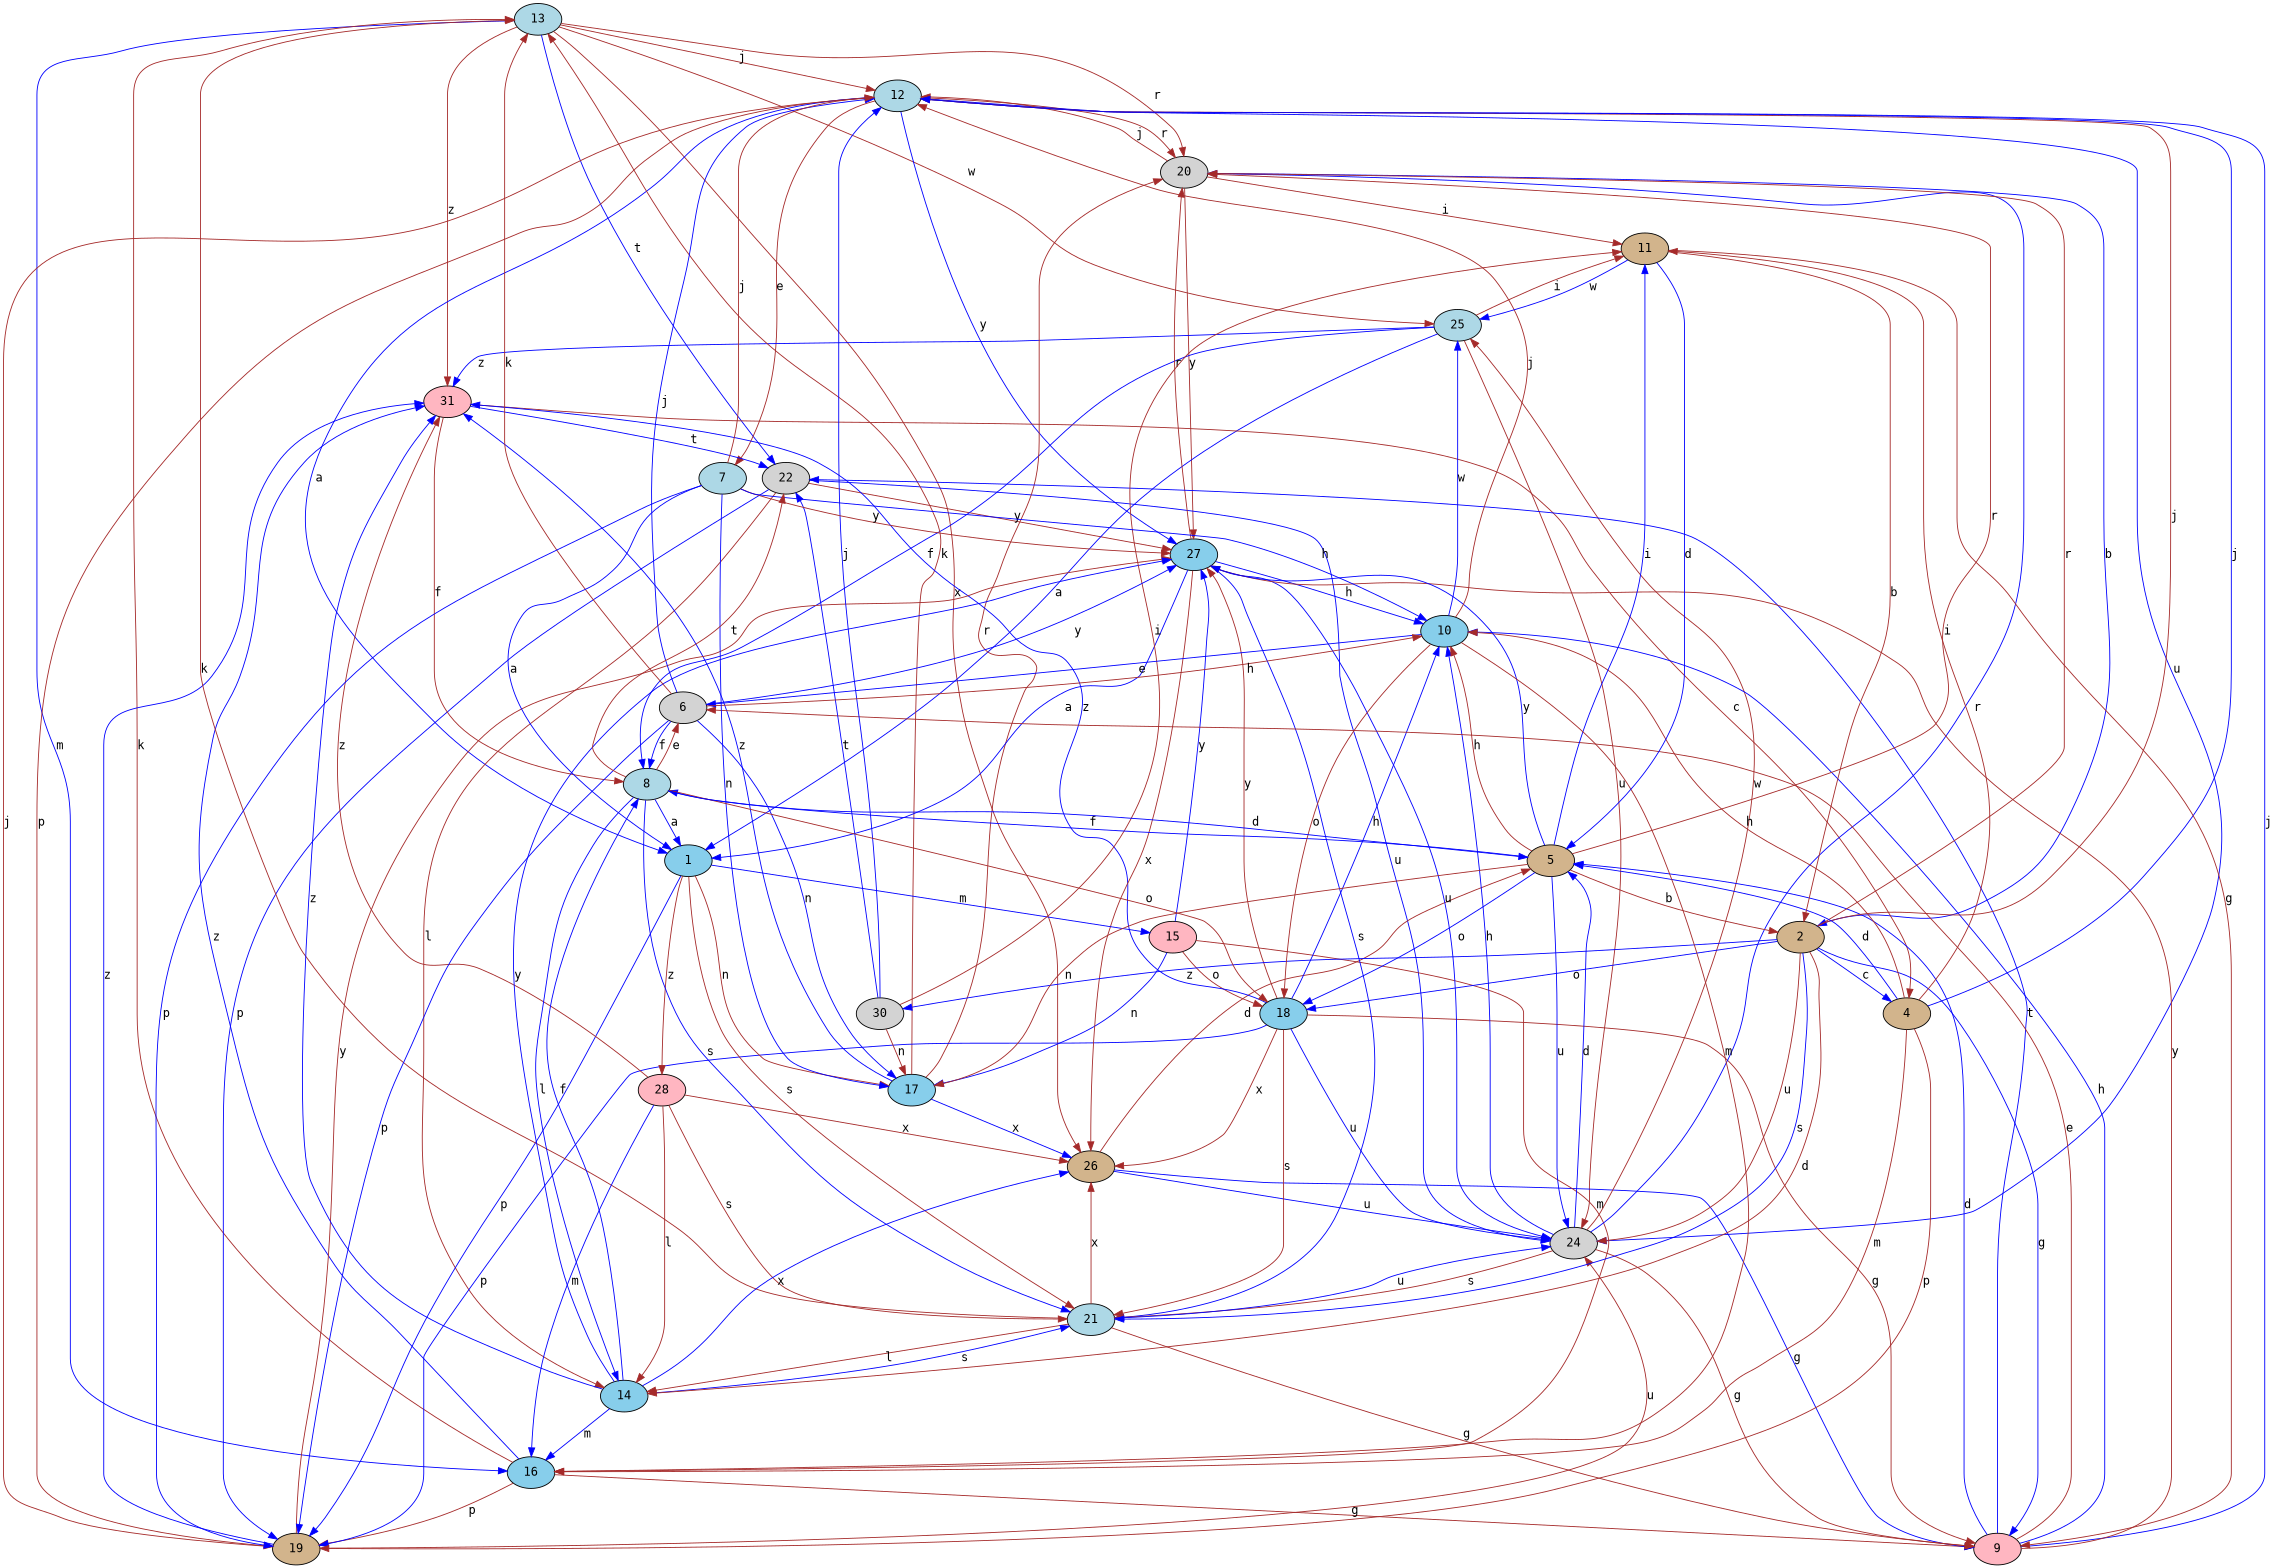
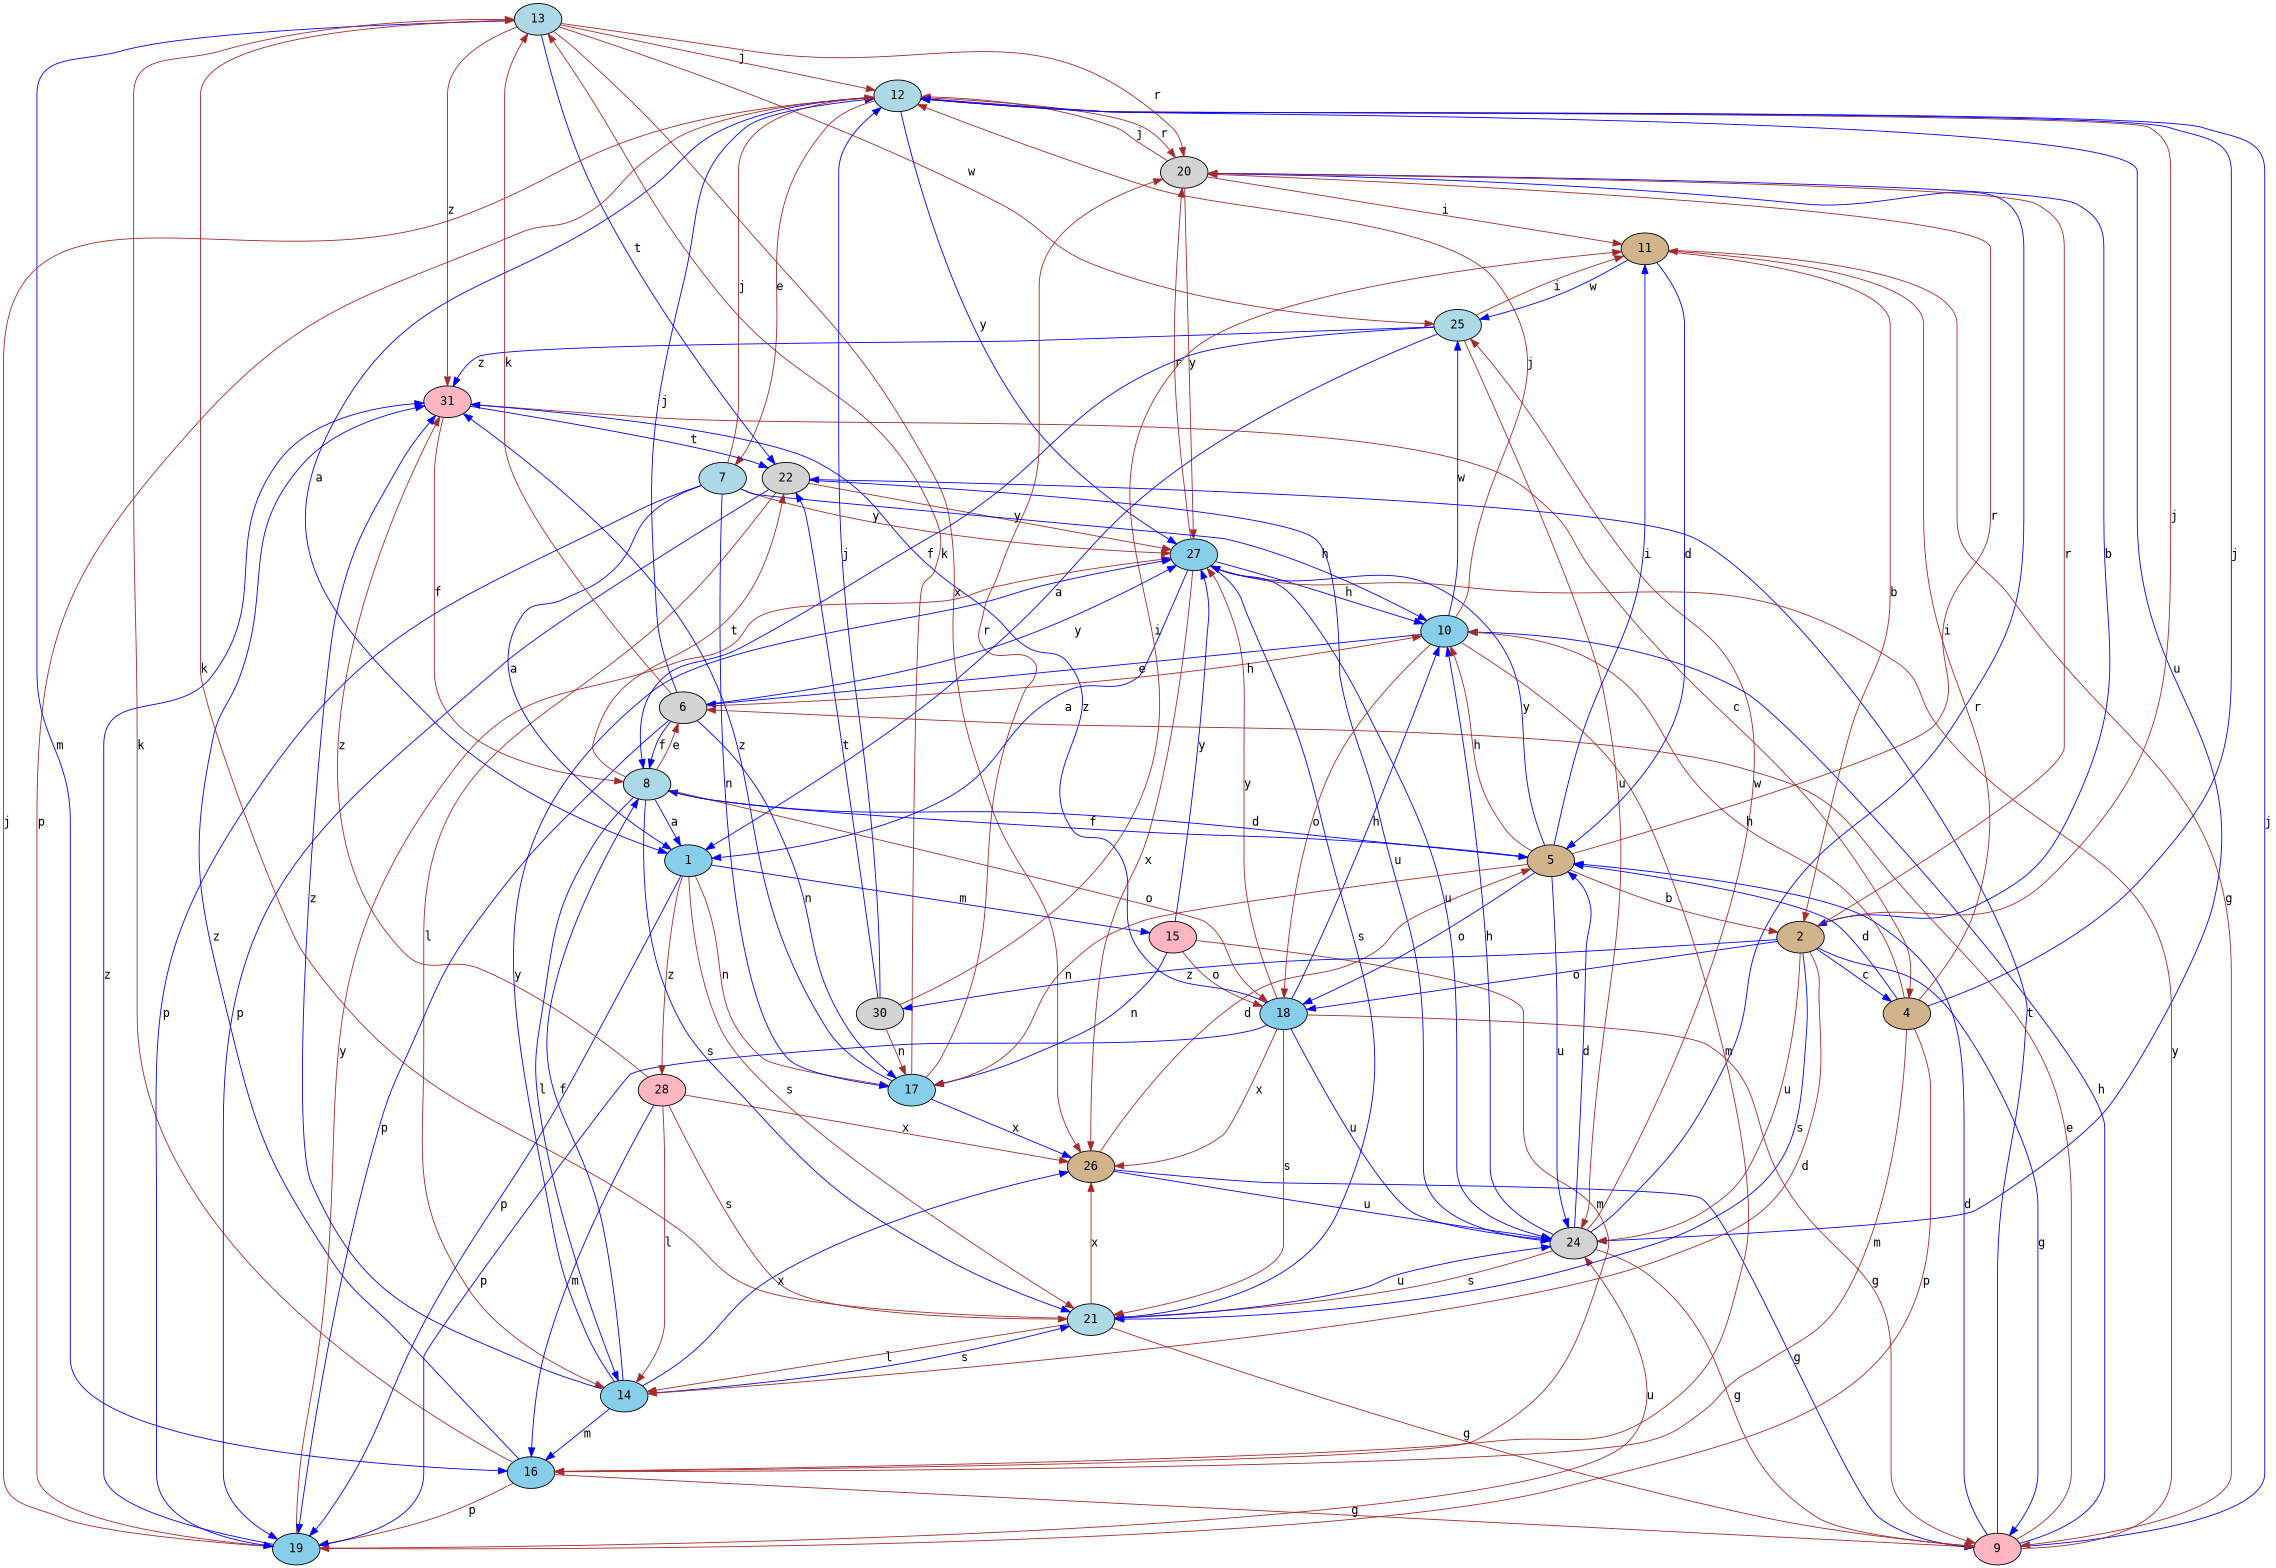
(296, 1549) -> (296, 1549)
